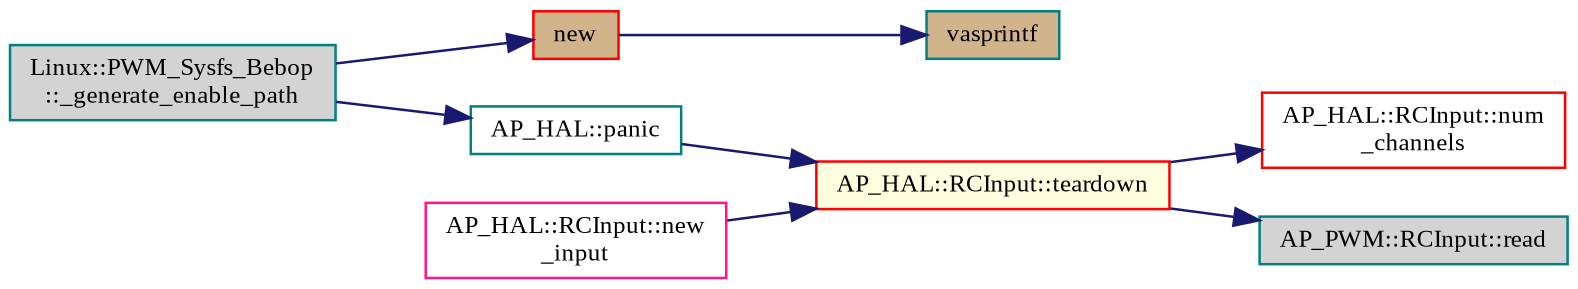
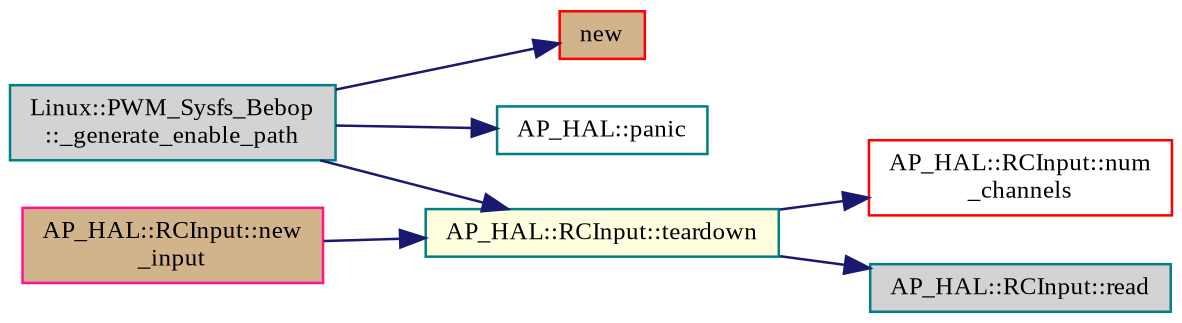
(993, 35) -> none
(736, 151) -> (402, 181)
(993, 185) -> (602, 233)
(576, 240) -> (173, 245)
(1414, 240) -> (1020, 288)
